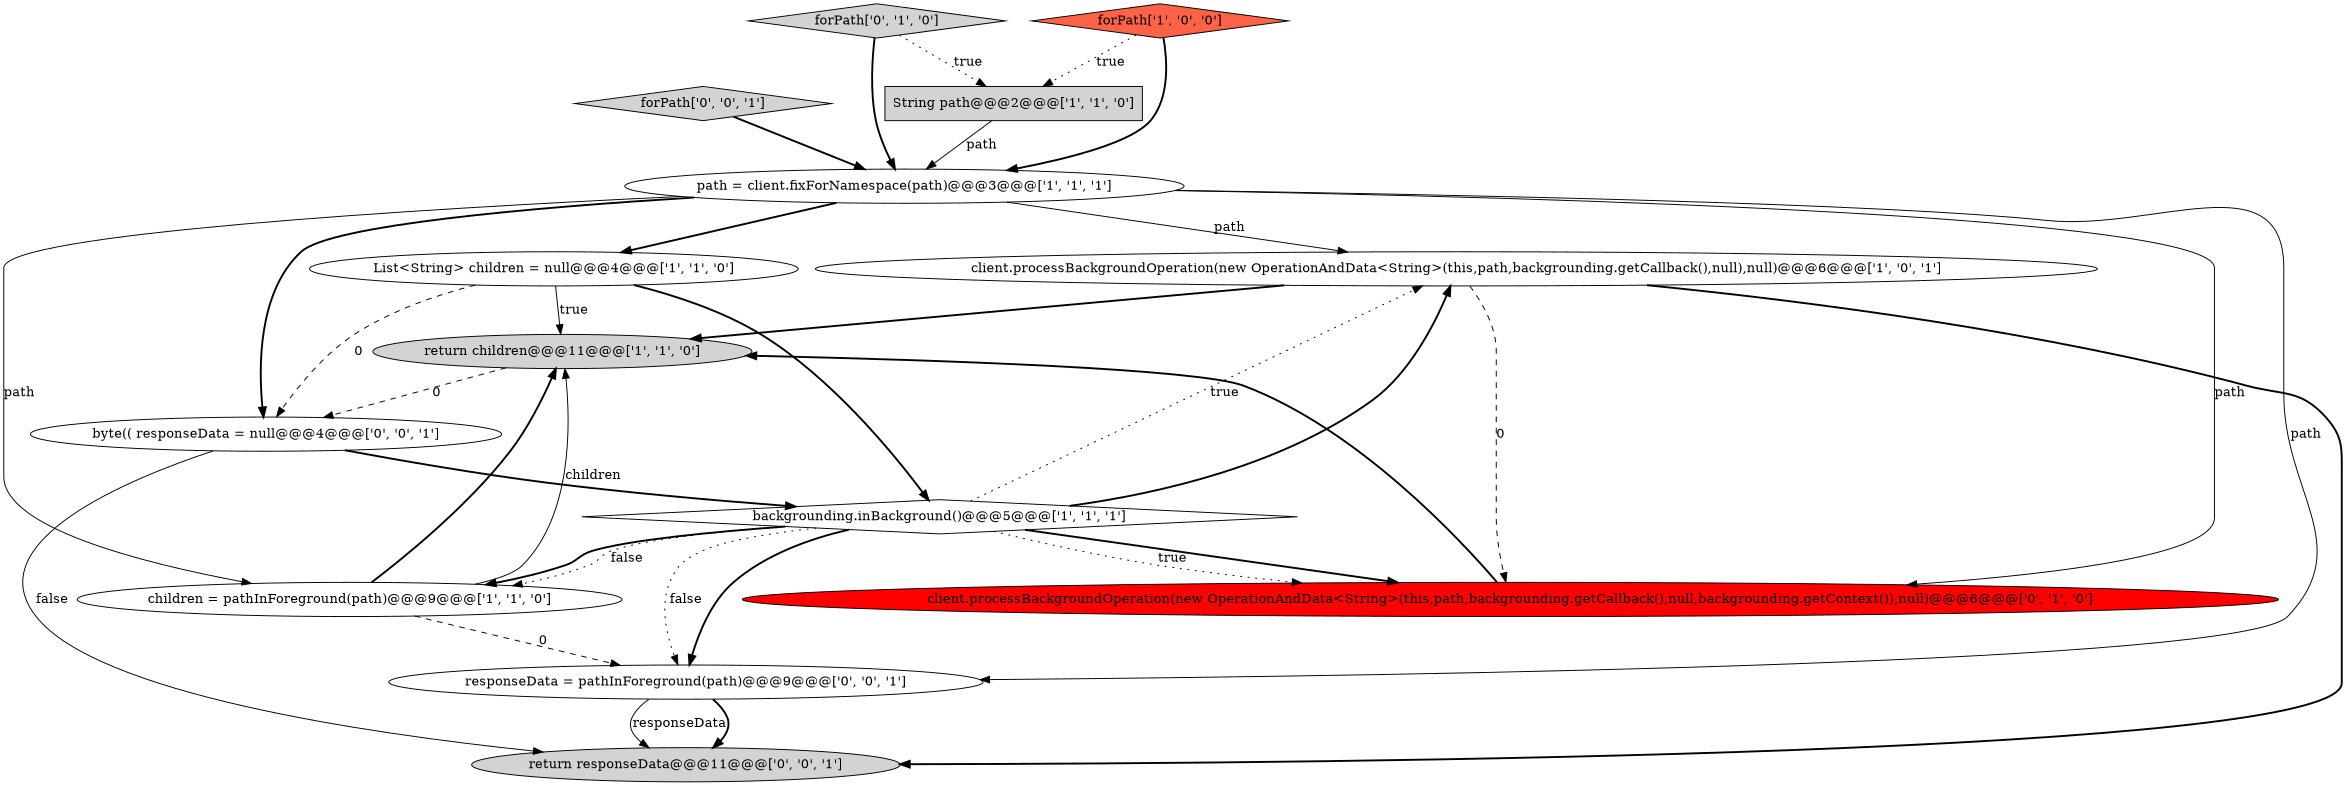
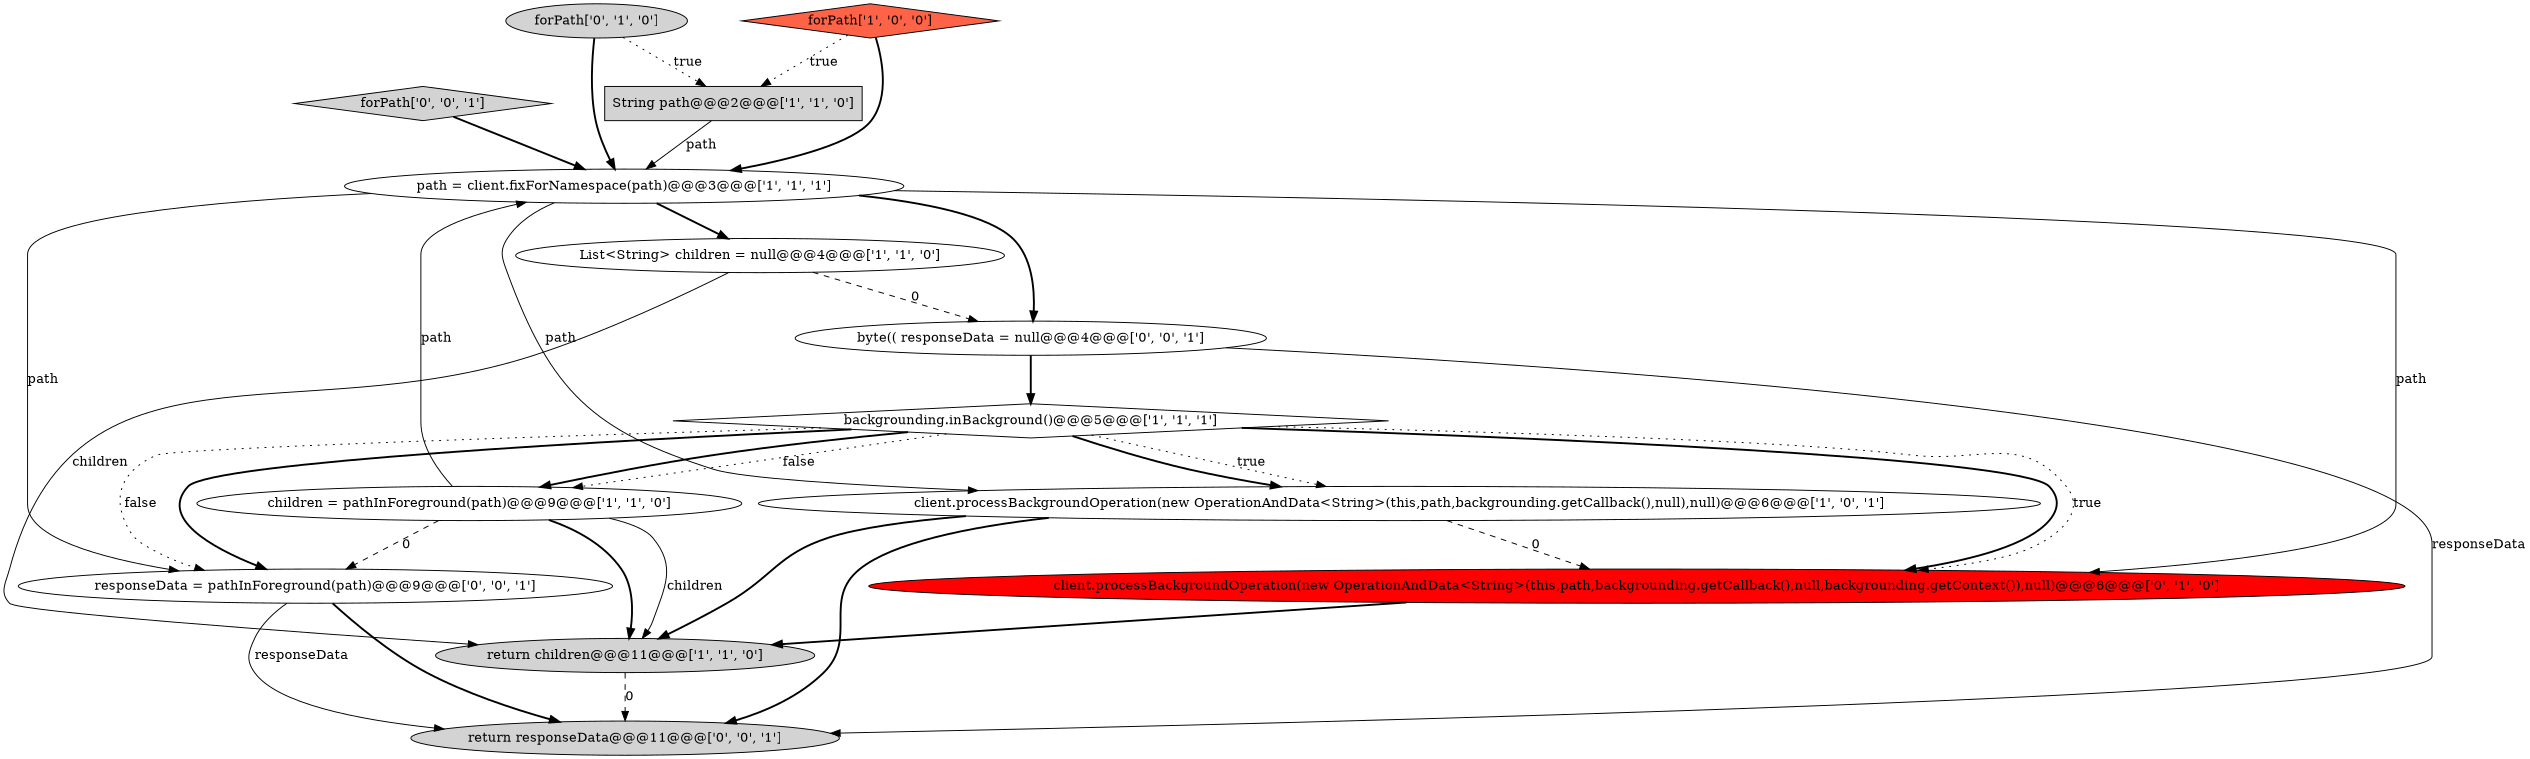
(877, 21) -> (597, 21)
(101, 240) -> (421, 318)
(574, 310) -> (100, 462)
(805, 366) -> none
(419, 391) -> (625, 692)
(52, 599) -> (2479, 545)
